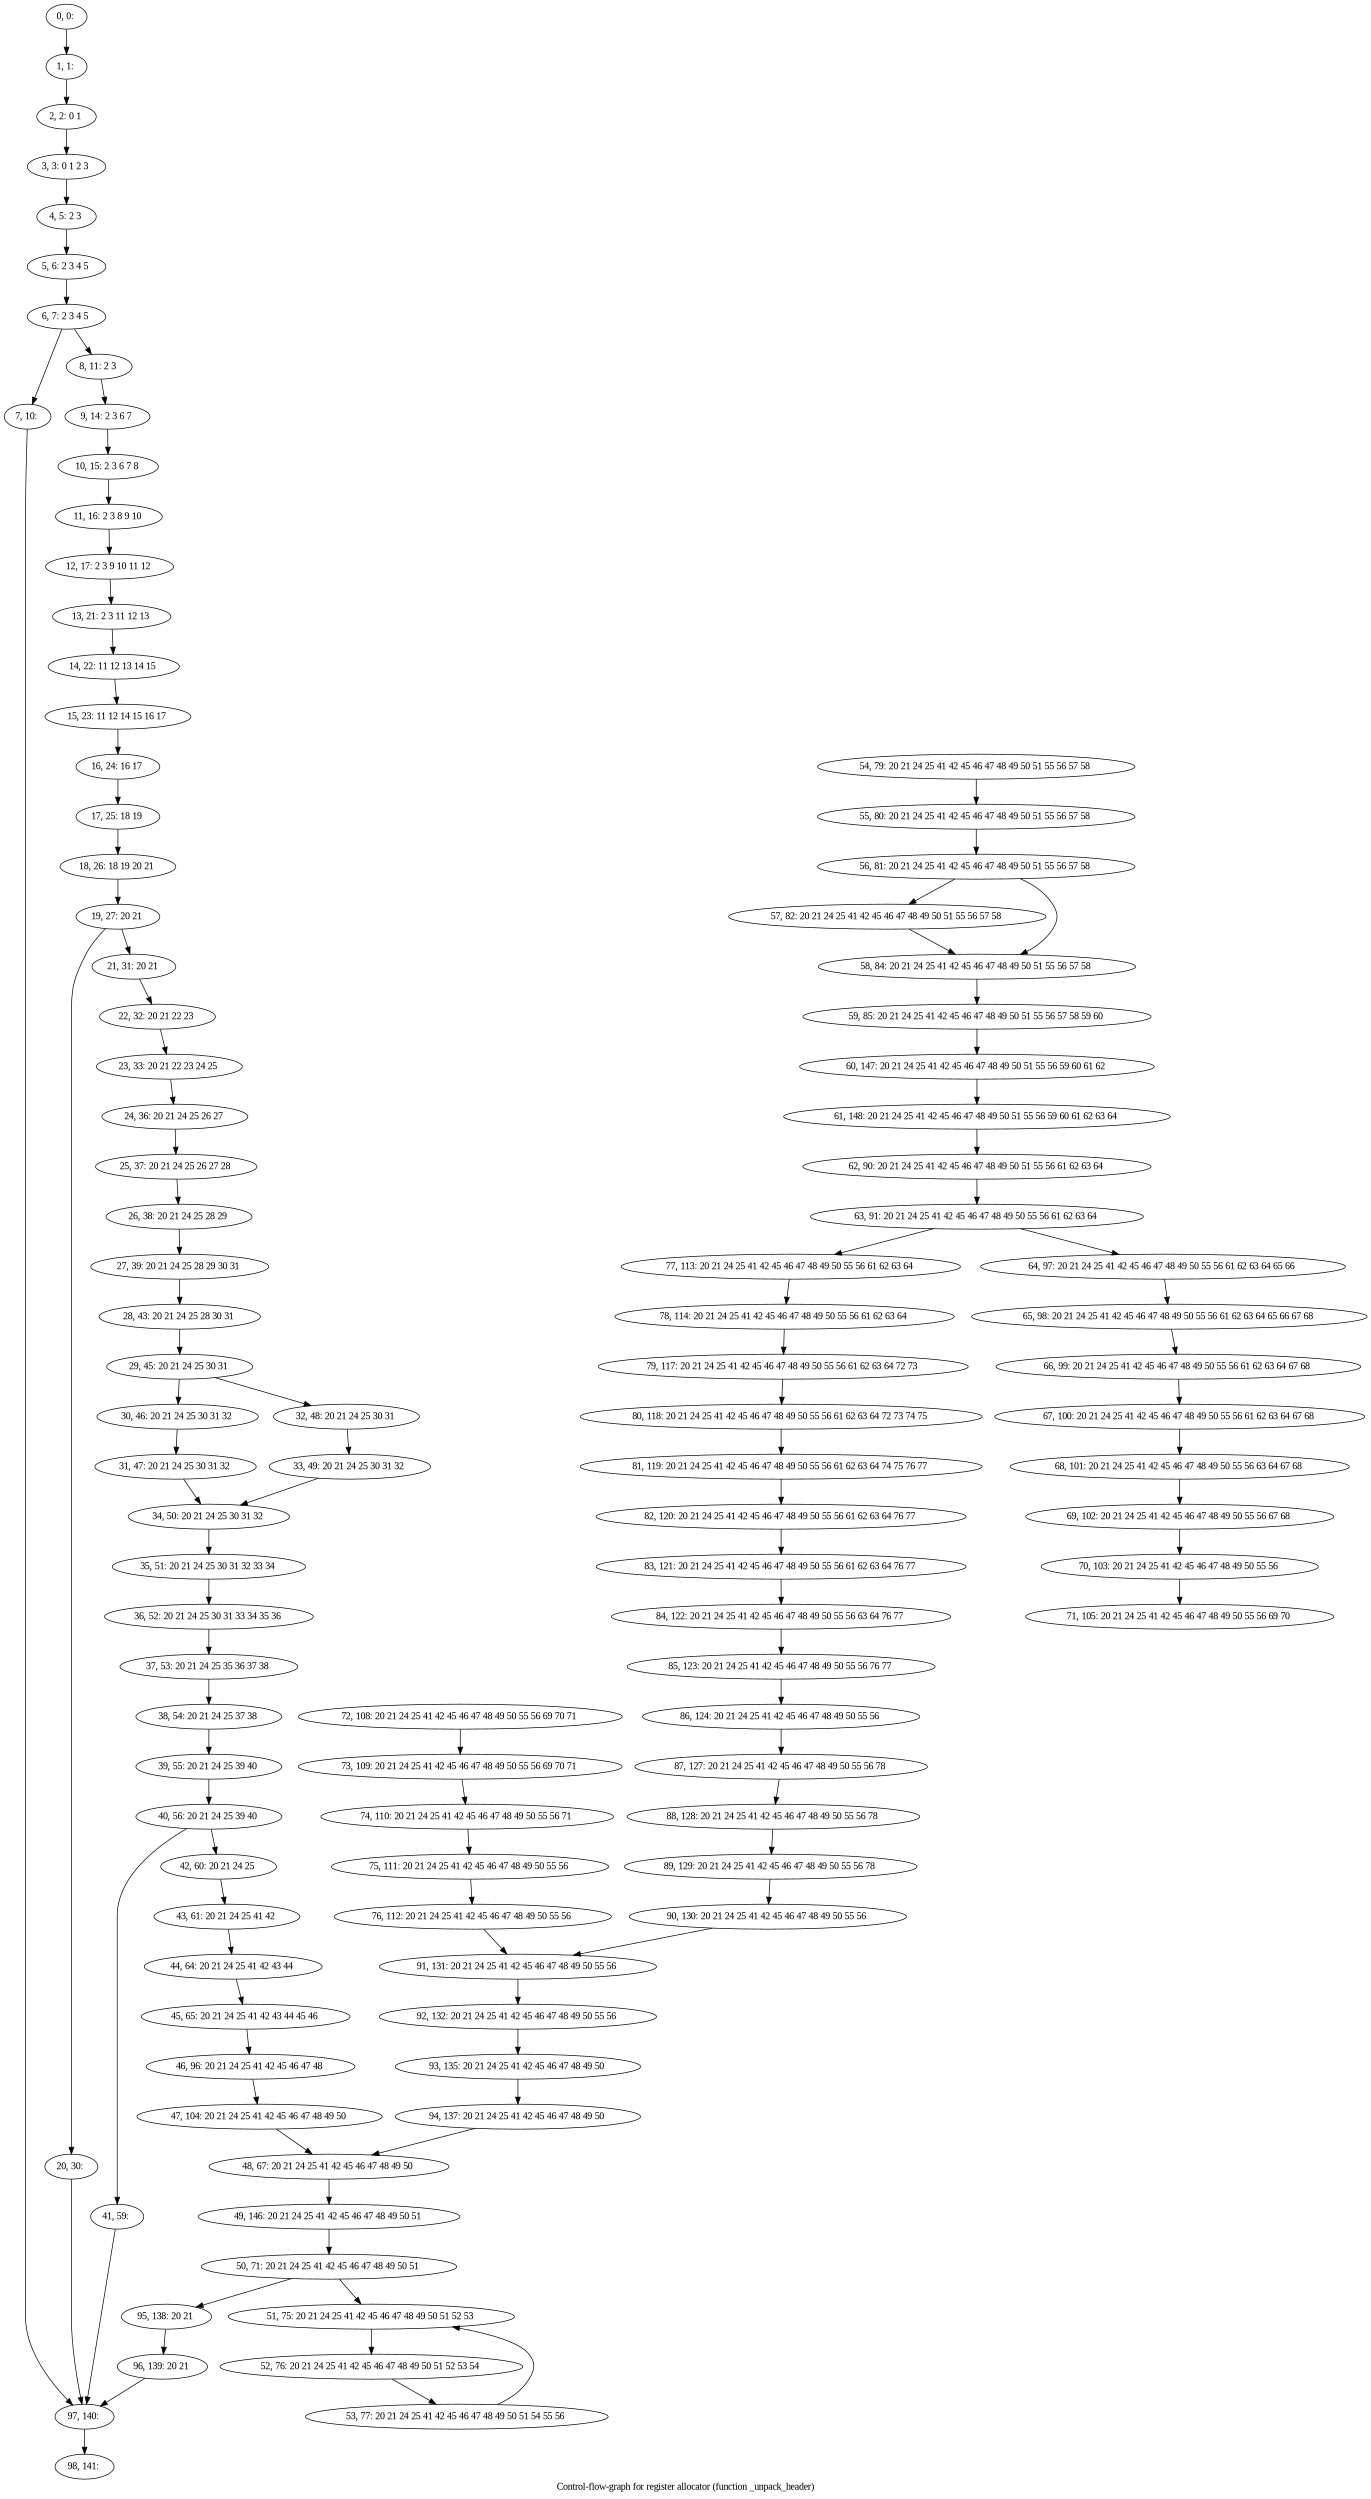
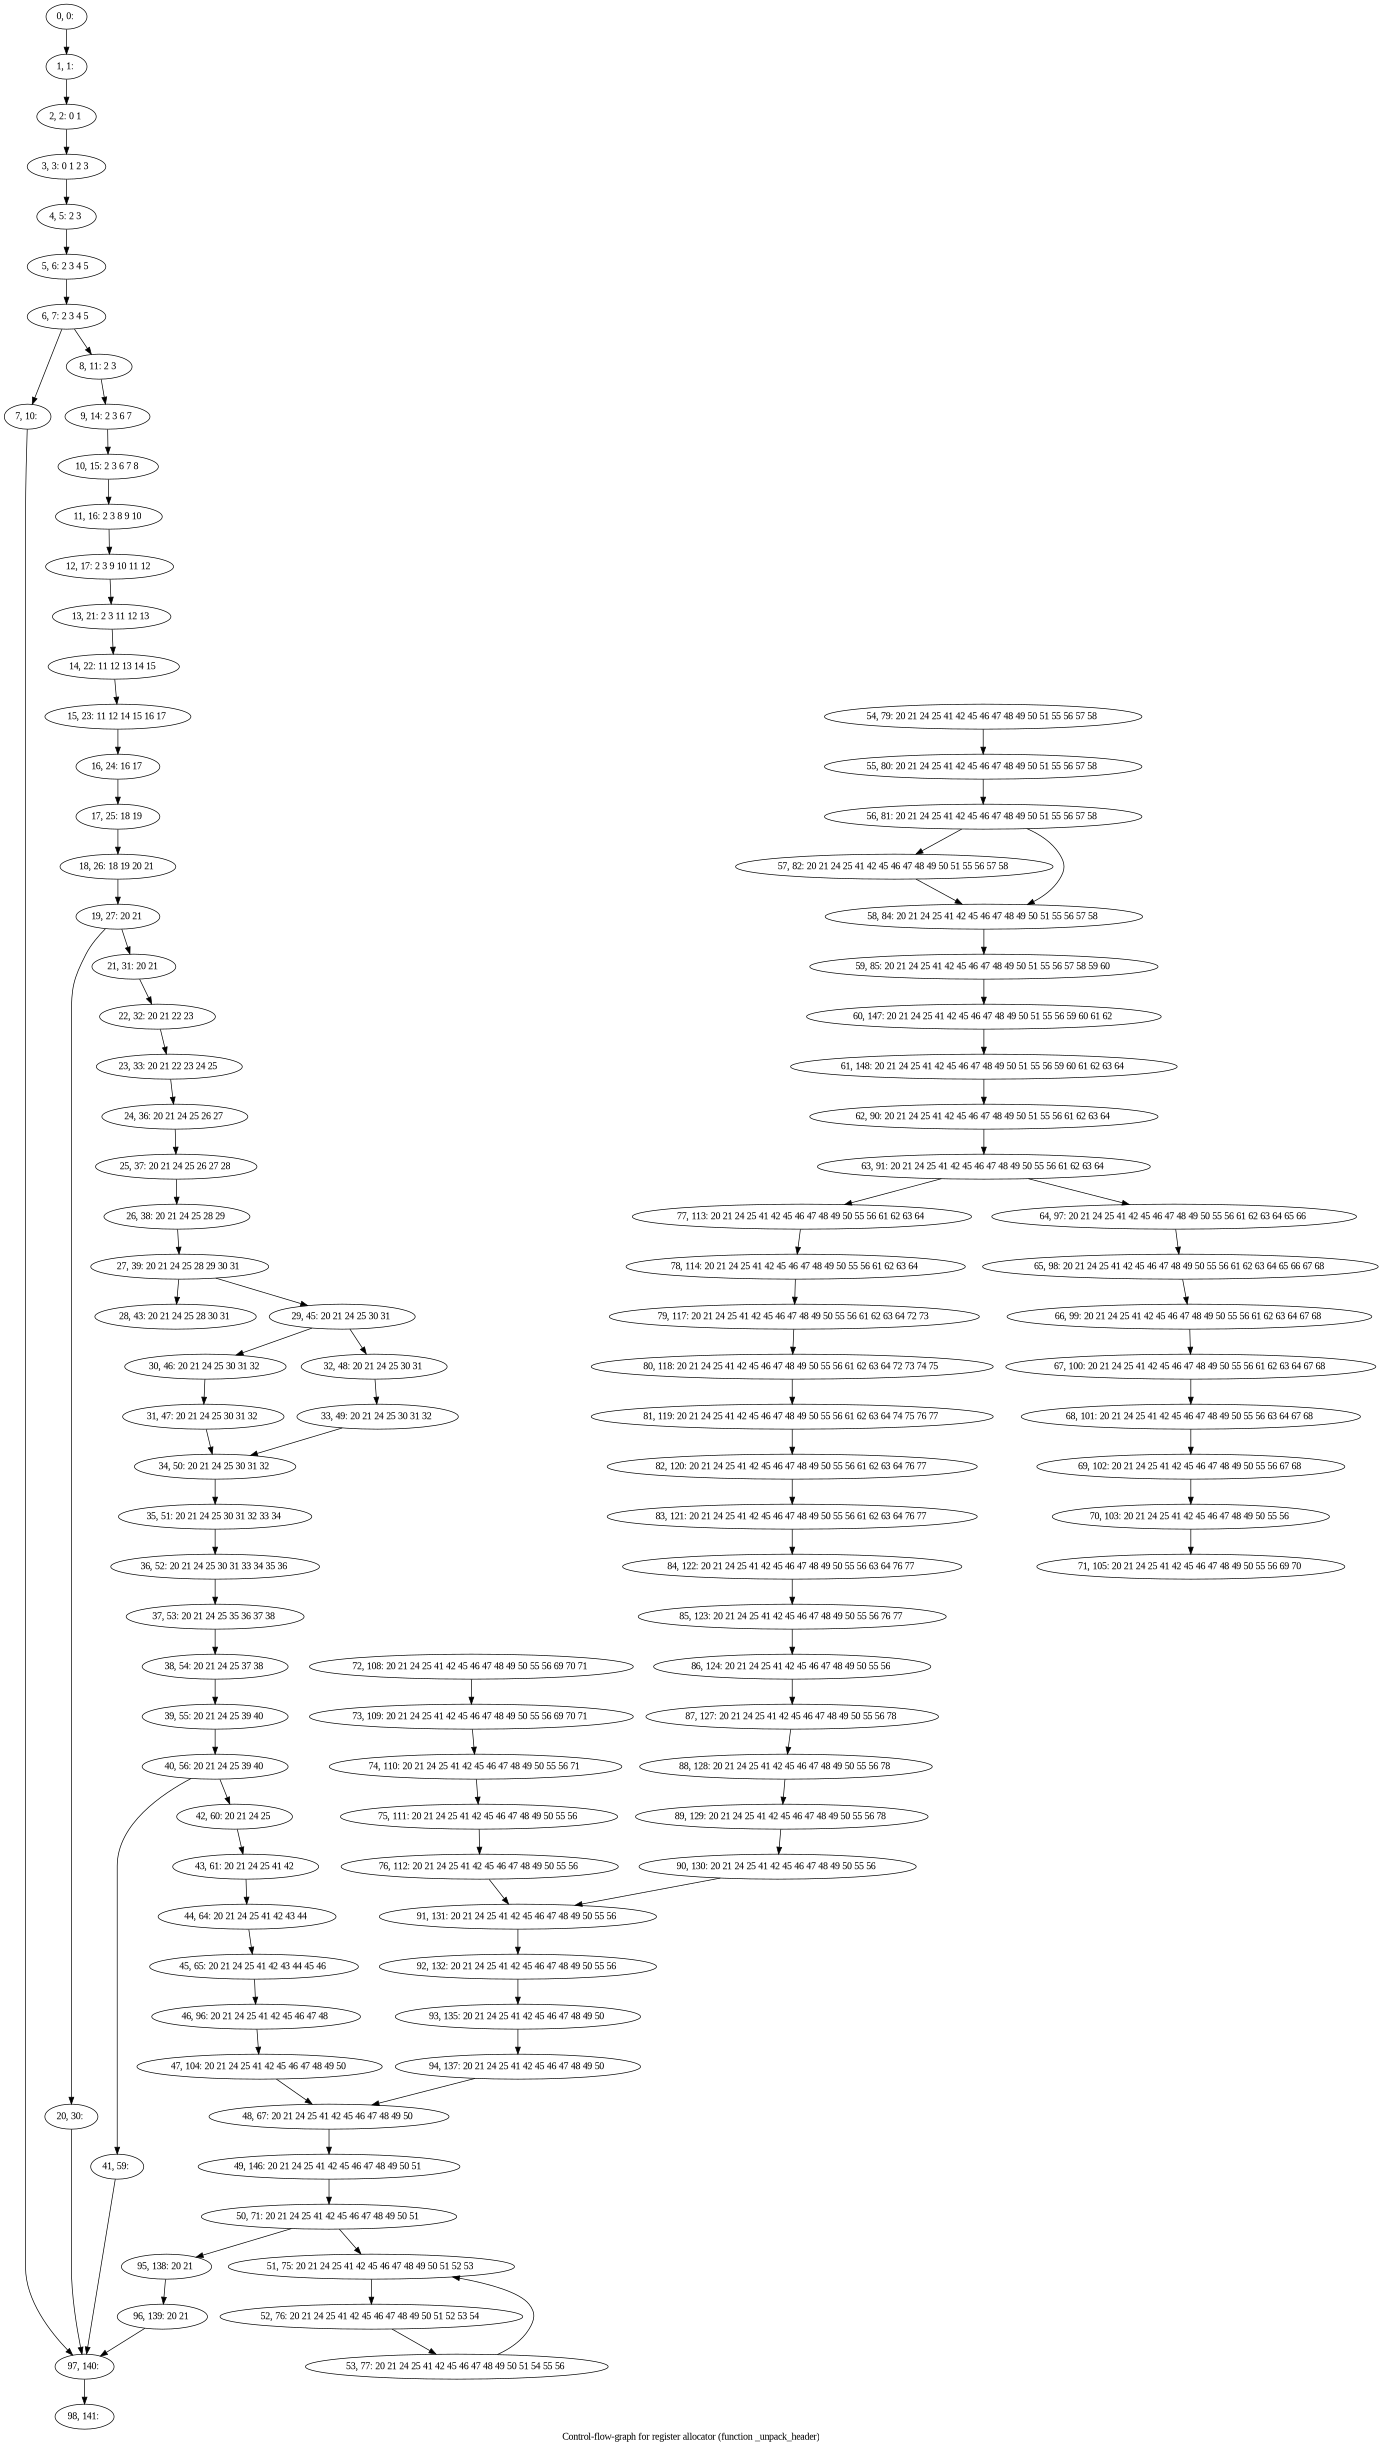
(180, 1338) -> (258, 1291)
